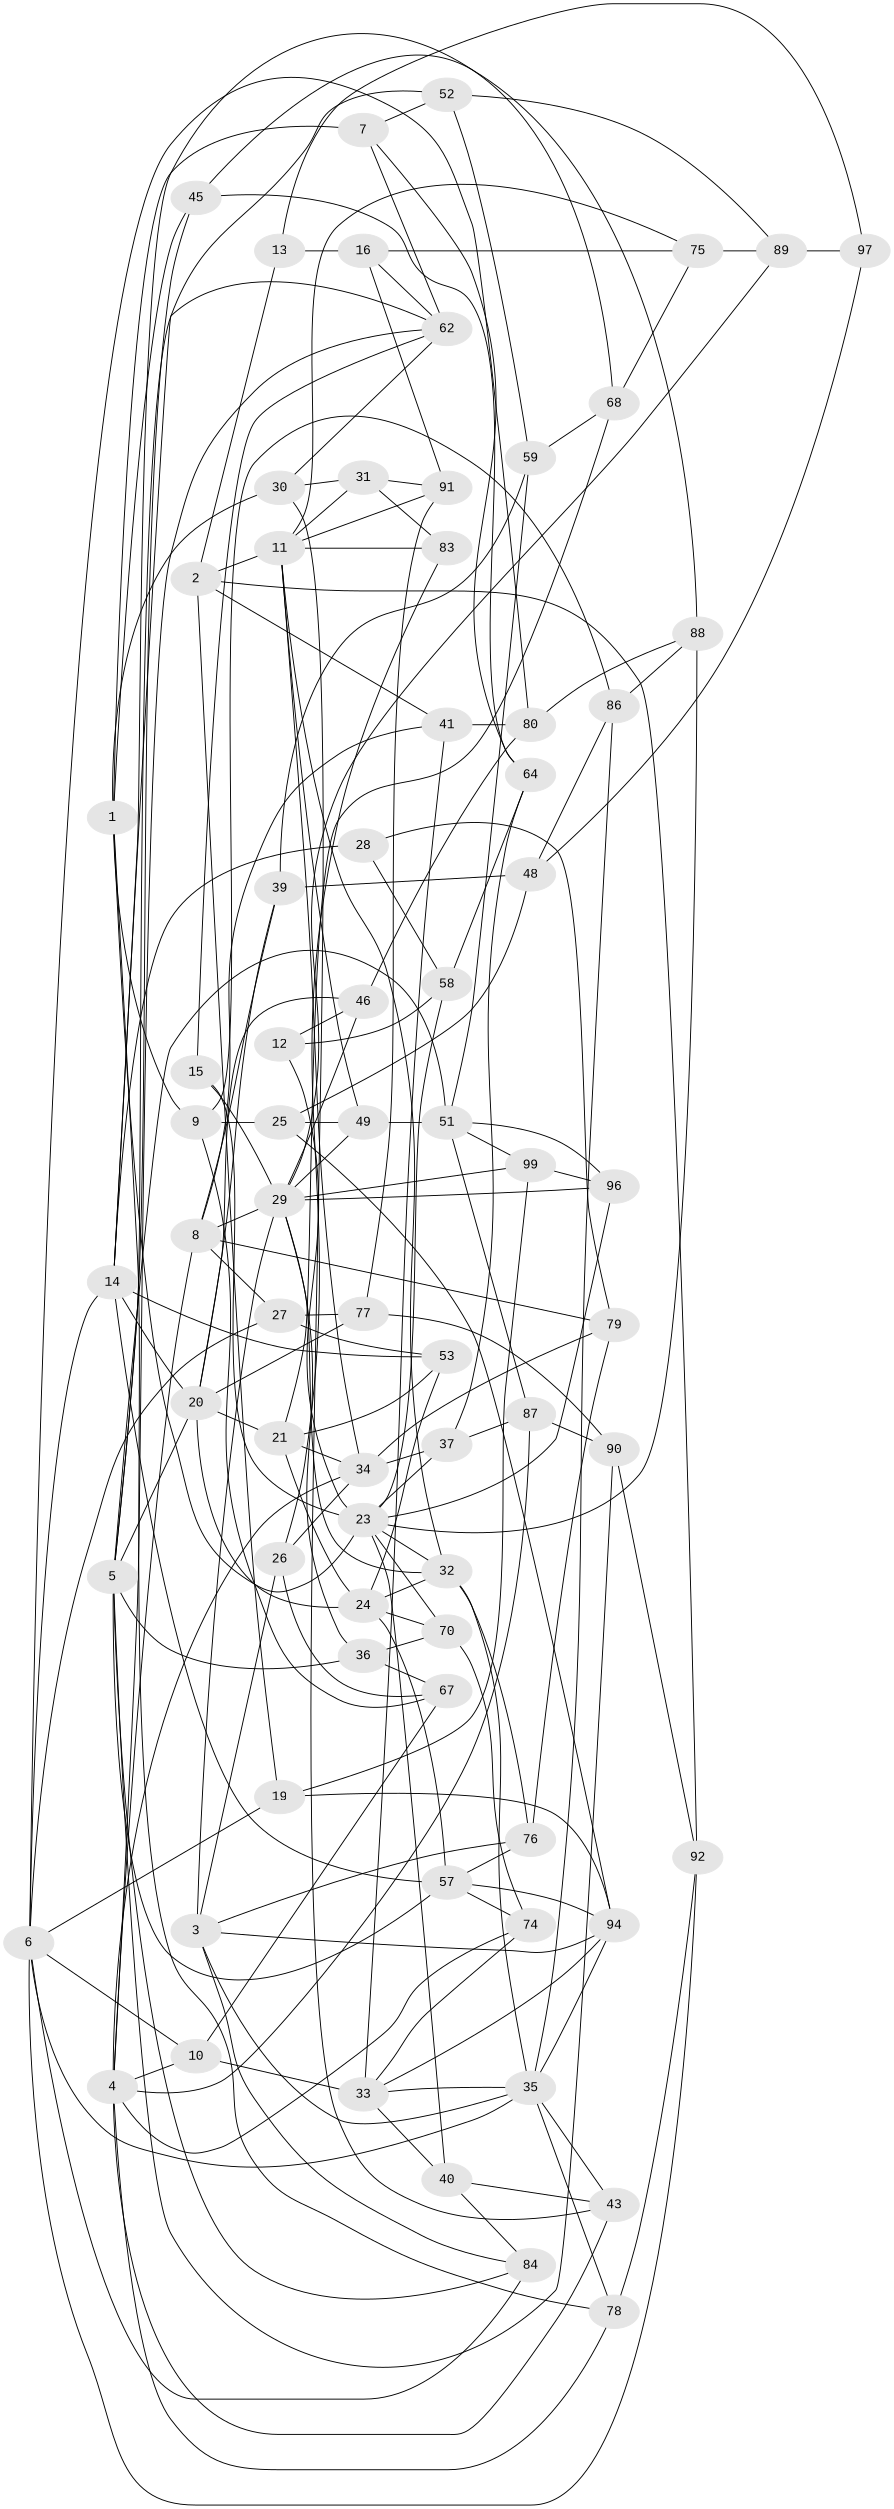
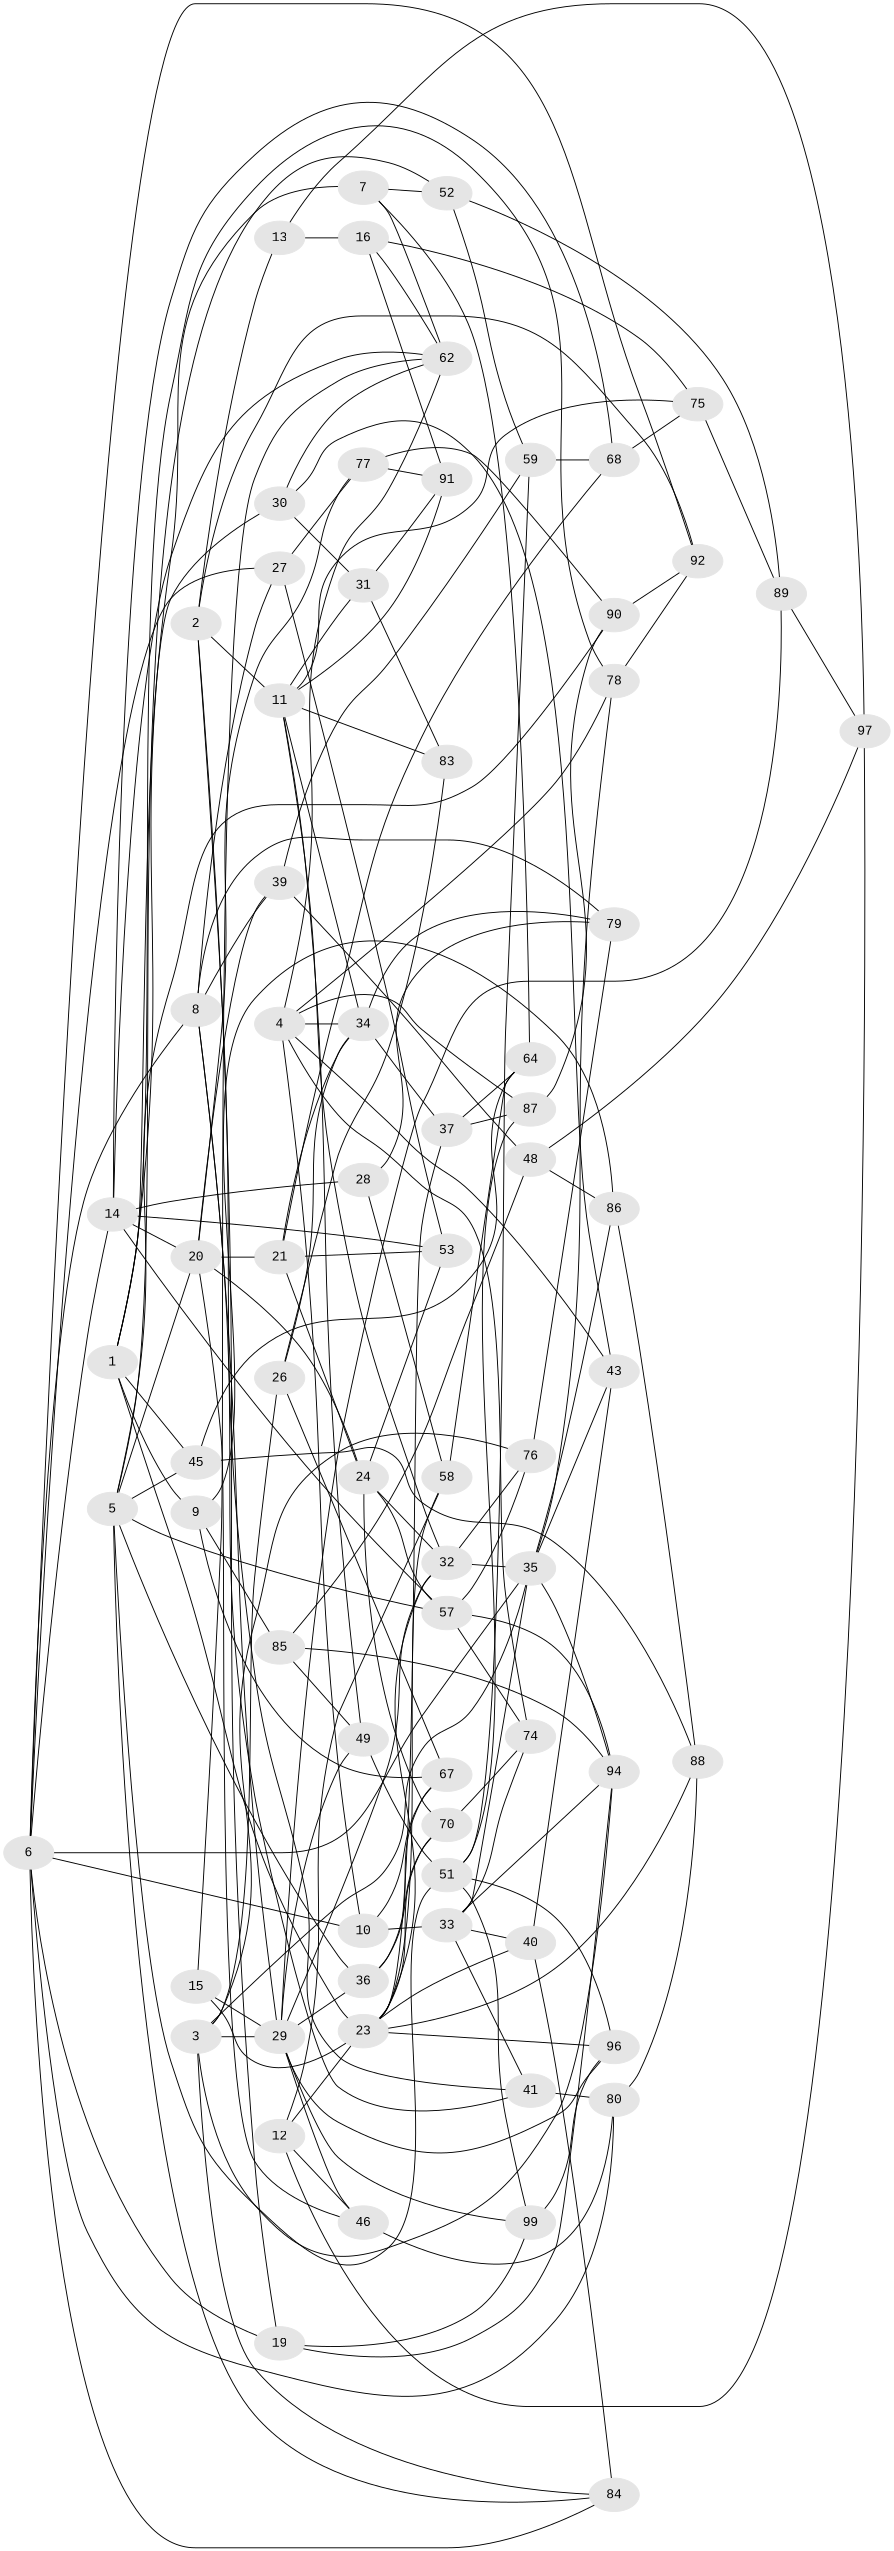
(280, 1122) -> (280, 1647)
(146, 1619) -> (73, 1249)
none -> (833, 1862)
